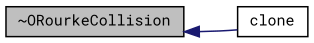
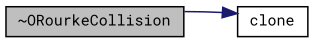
(218, 31) -> (203, 12)
